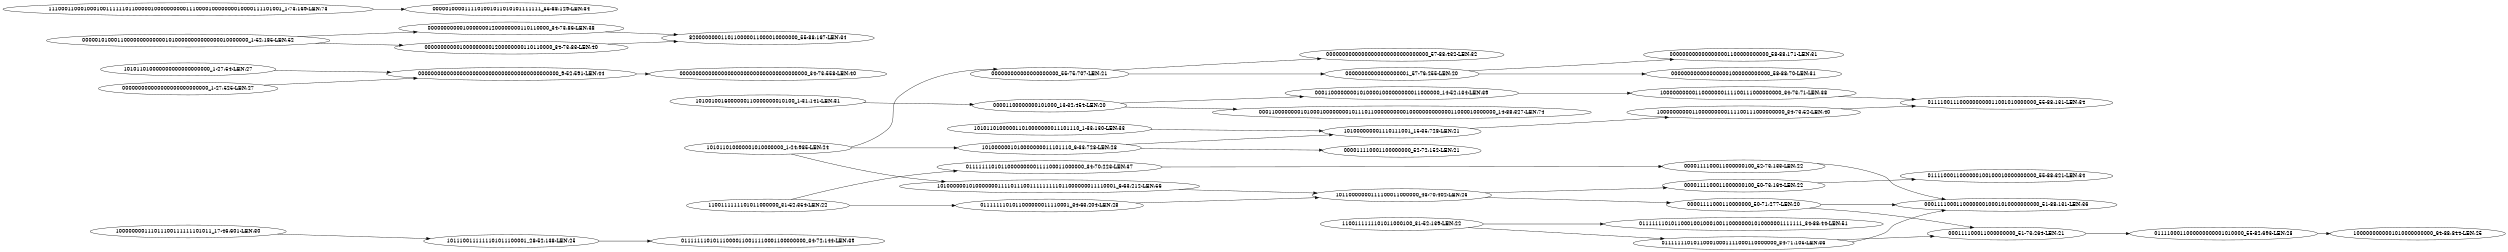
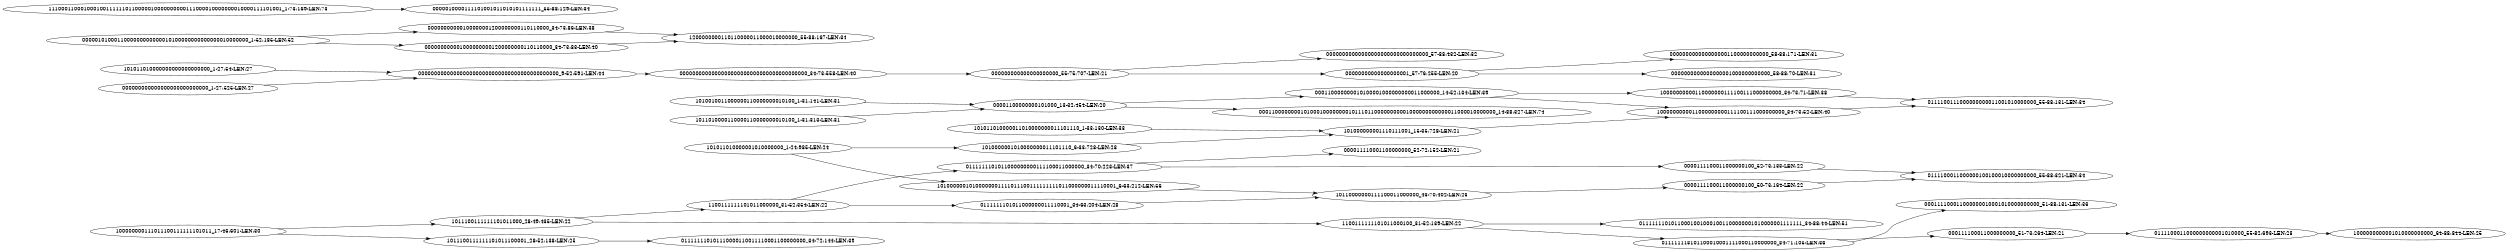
(768, 38) -> (768, 38)
(908, 90) -> (927, 74)
(768, 101) -> (768, 101)
none -> (1577, 102)
none -> (768, 121)
(1230, 149) -> (1233, 159)
(1882, 175) -> (1865, 171)
(1744, 205) -> none
none -> (511, 222)
(1744, 243) -> (1744, 243)
